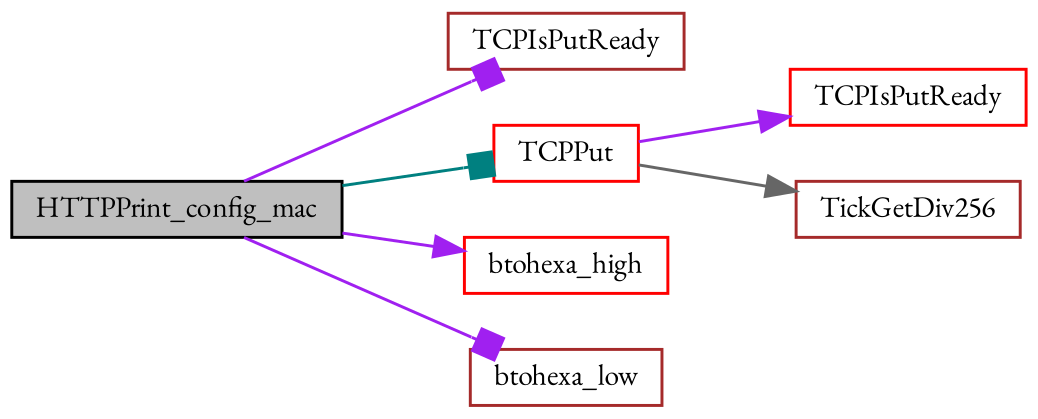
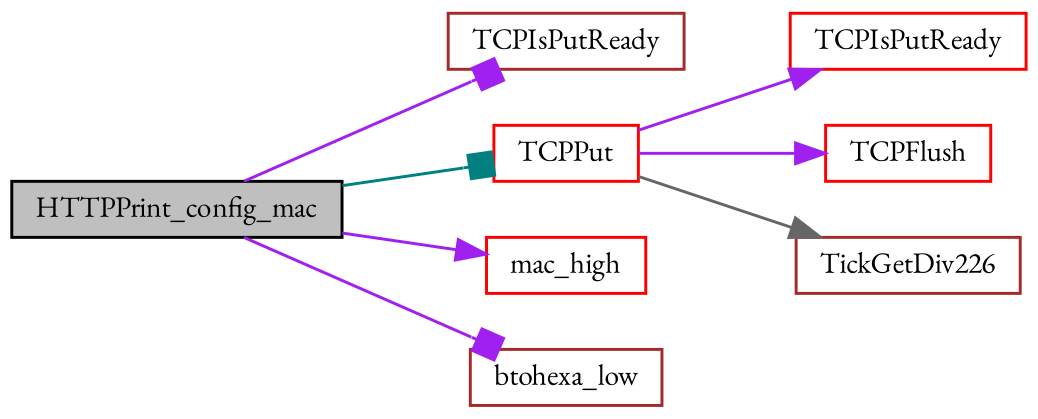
none -> (908, 153)
(908, 209) -> (908, 265)
(566, 265) -> (566, 265)
